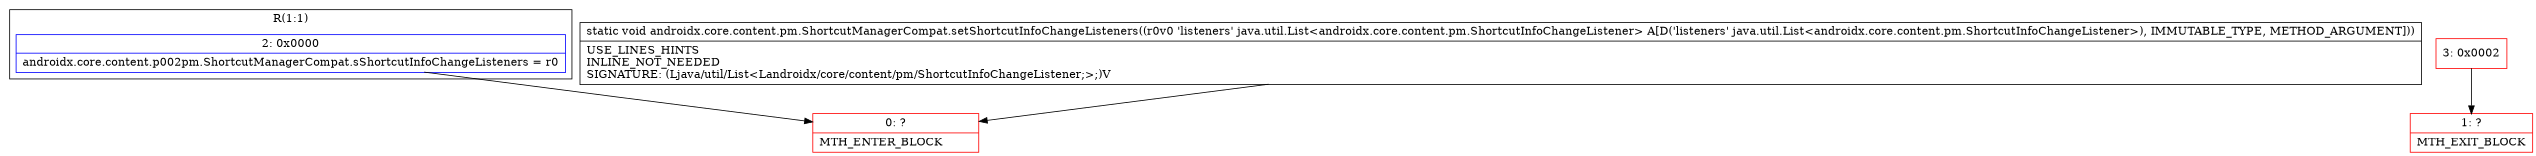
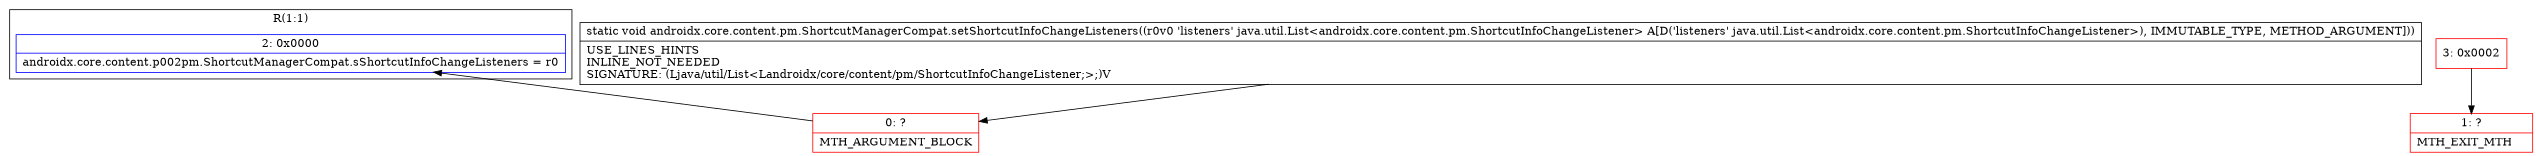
(614, 97) -> (627, 97)
(881, 142) -> (896, 142)
(2471, 142) -> (2465, 142)
